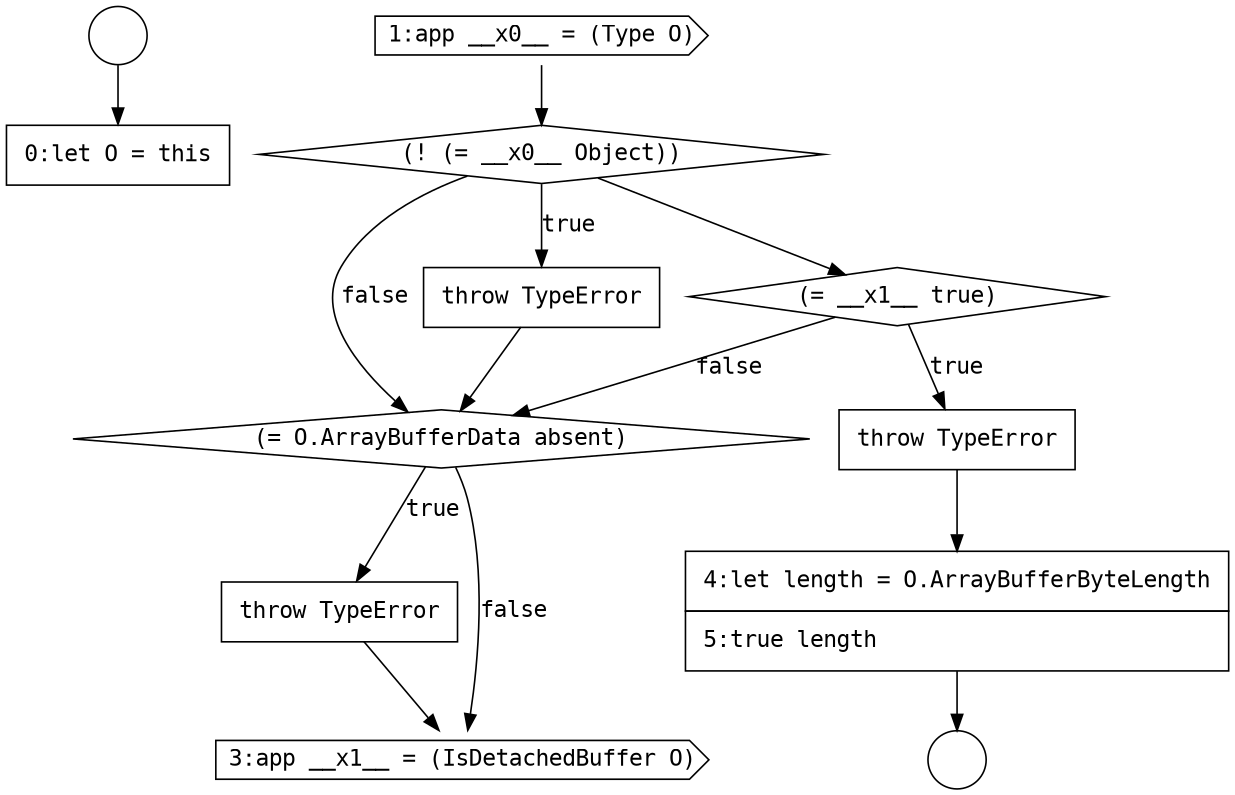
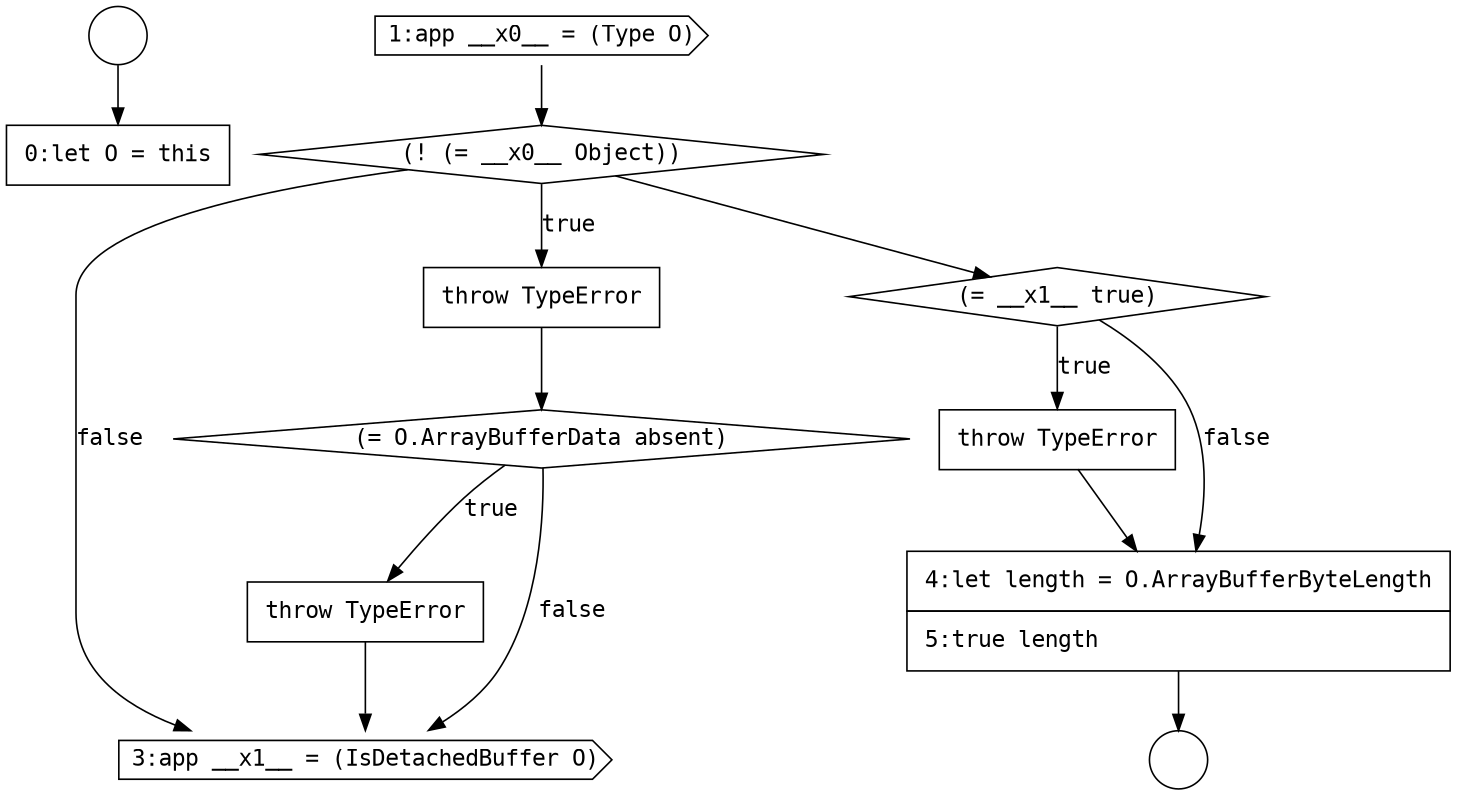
(342, 266) -> (76, 349)
(682, 364) -> (1190, 409)
